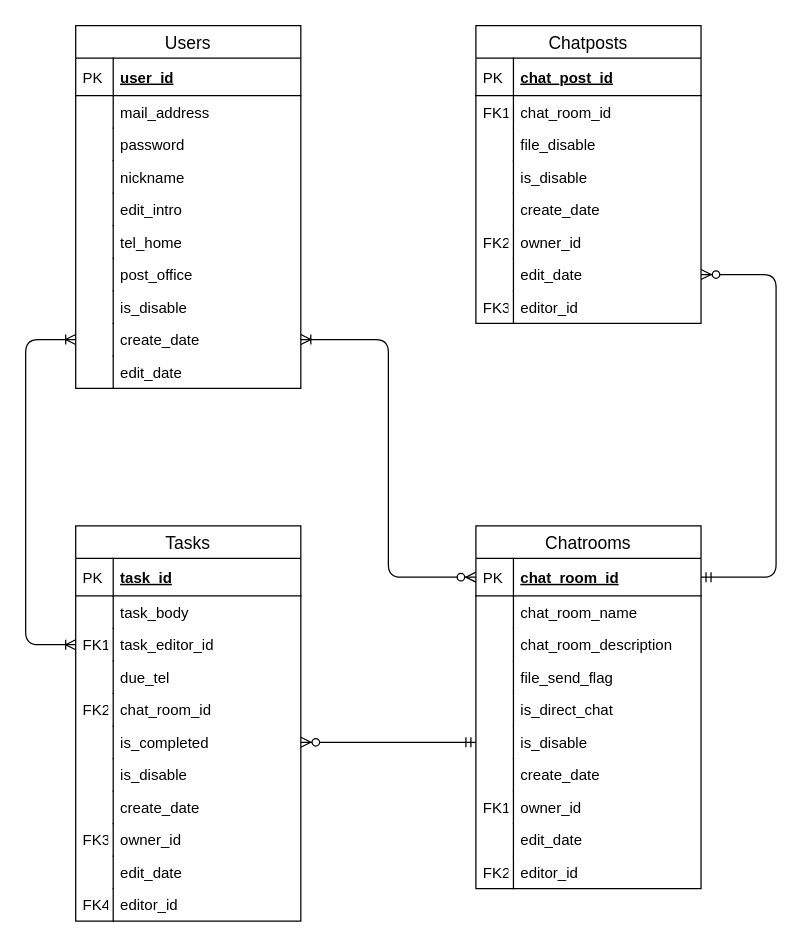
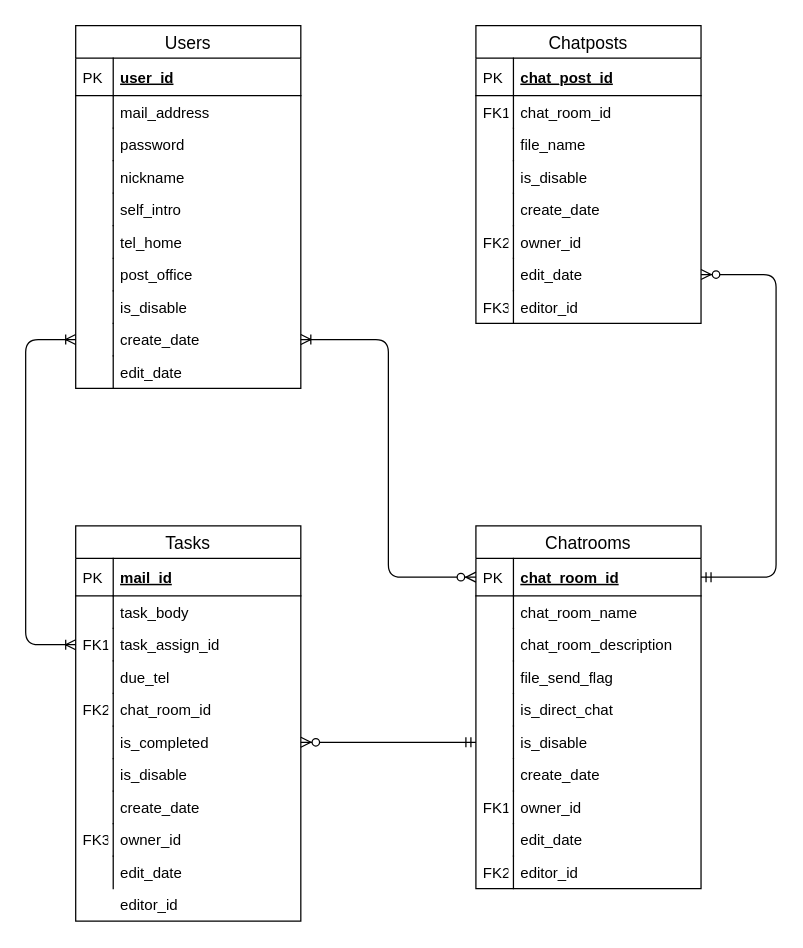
(563, 145) -> (554, 145)
(158, 210) -> (158, 210)
(147, 578) -> (144, 578)
(175, 645) -> (175, 645)
(94, 904) -> none
